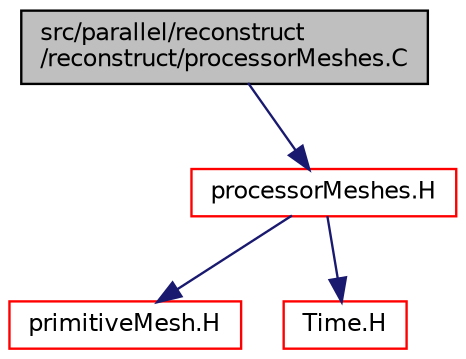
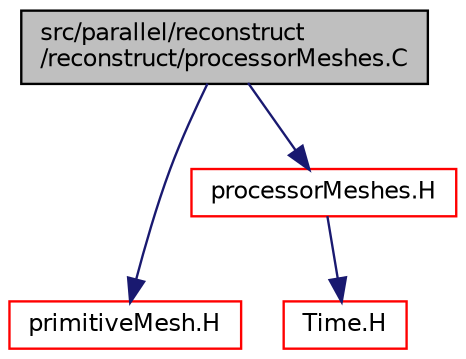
(234, 252) -> (166, 180)
